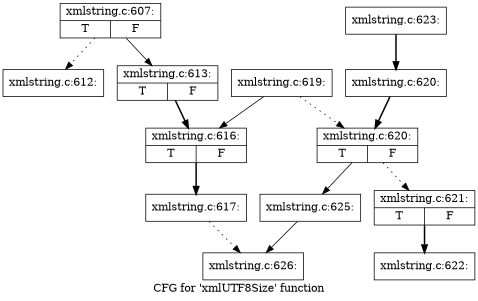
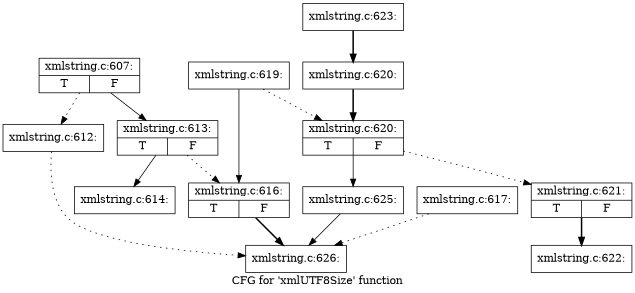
(180, 111) -> (200, 167)
(196, 175) -> (267, 229)
none -> (125, 200)
none -> (116, 239)
